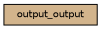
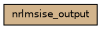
(51, 15) -> (51, 15)
